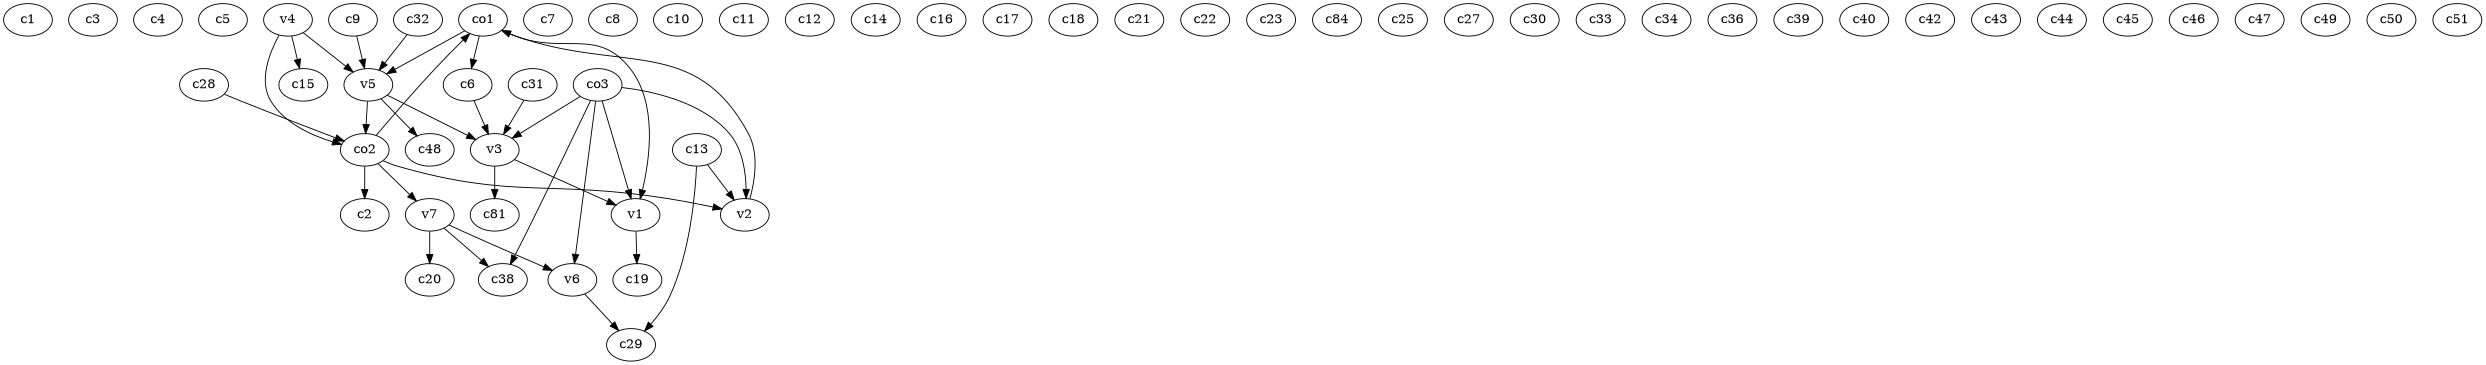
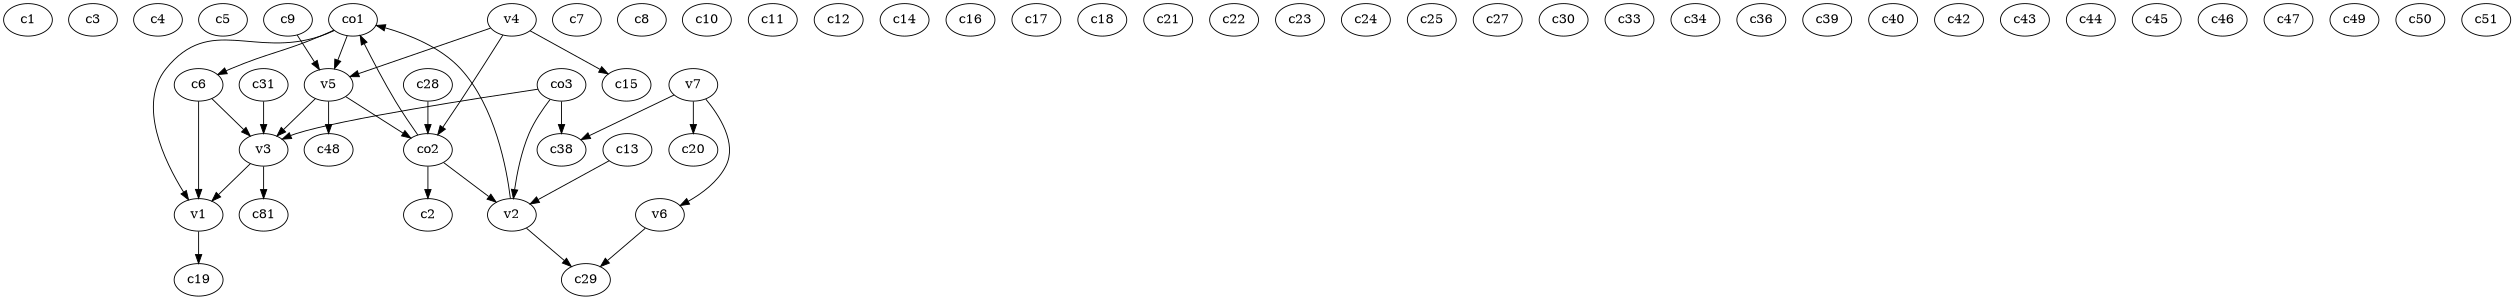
(418, 20) -> none
(1337, 20) -> (1366, 20)
(615, 145) -> (199, 145)
(586, 178) -> none
(394, 179) -> none
(685, 249) -> (545, 244)
